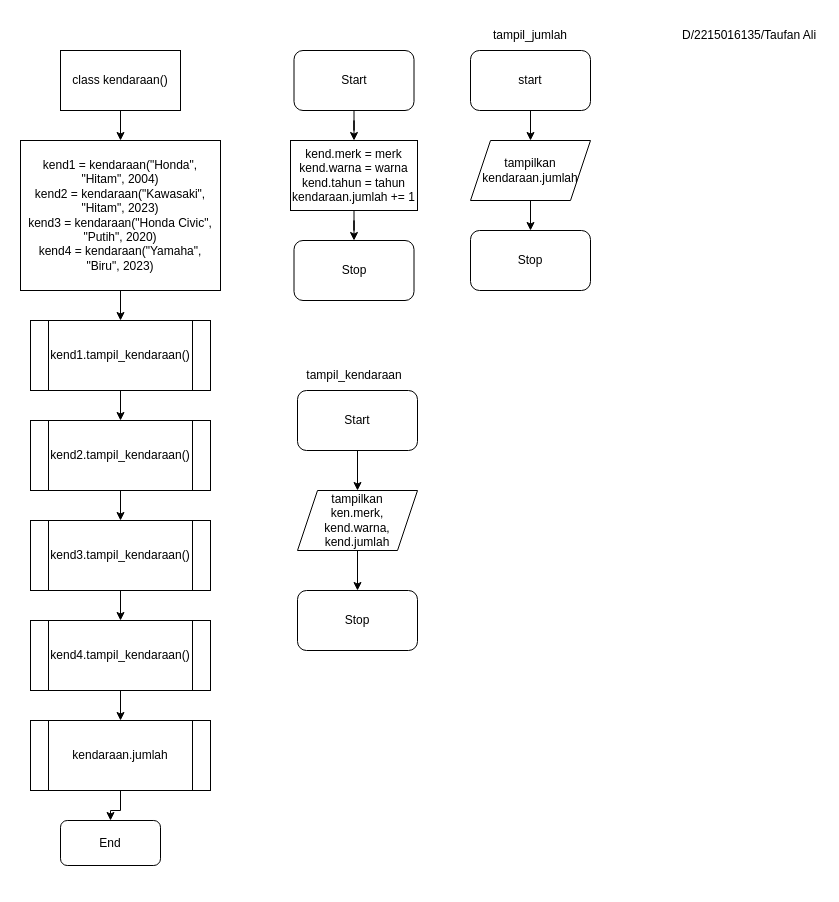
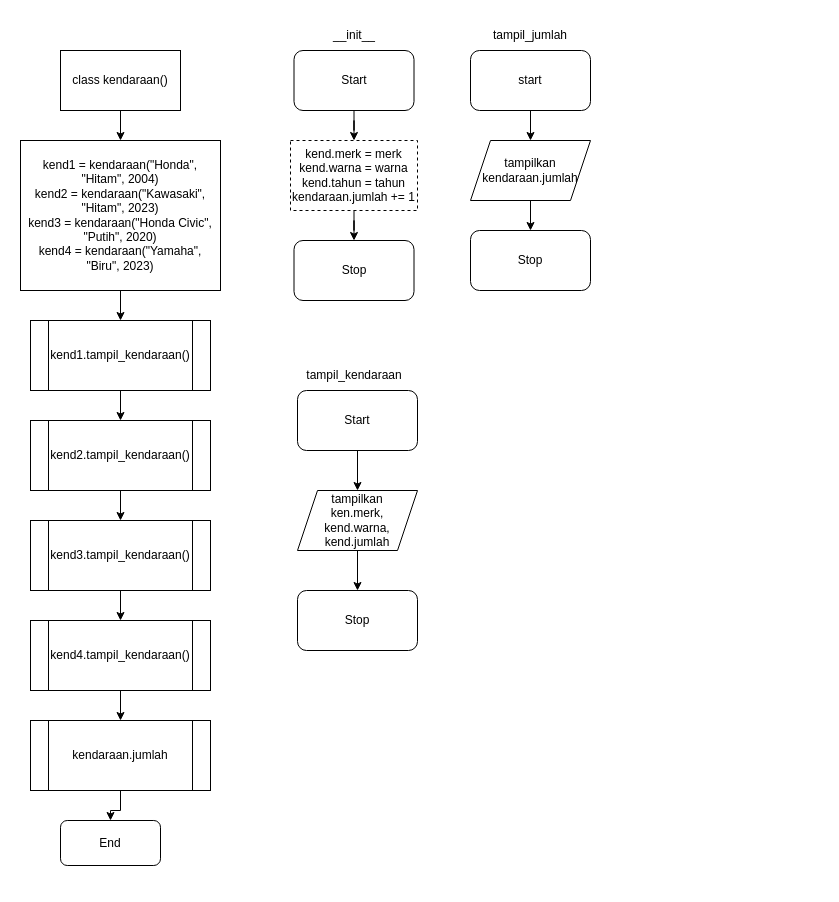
none -> (354, 36)
(749, 36) -> none
(354, 176) -> (354, 176)
